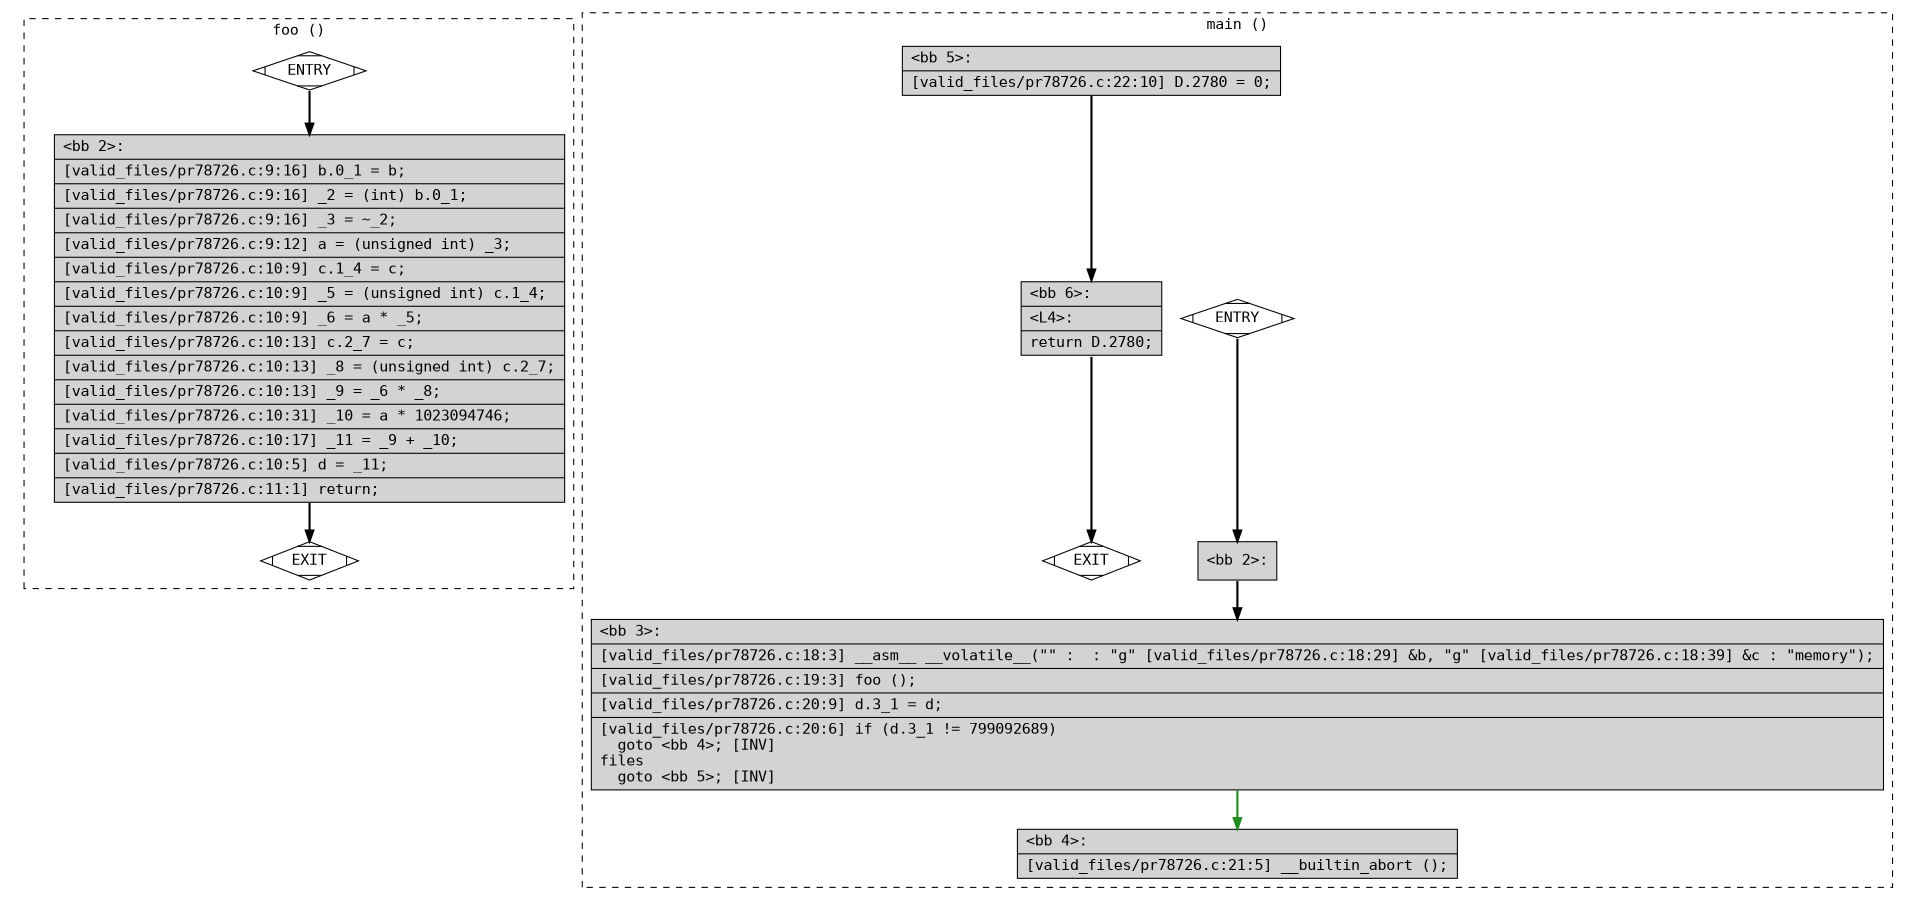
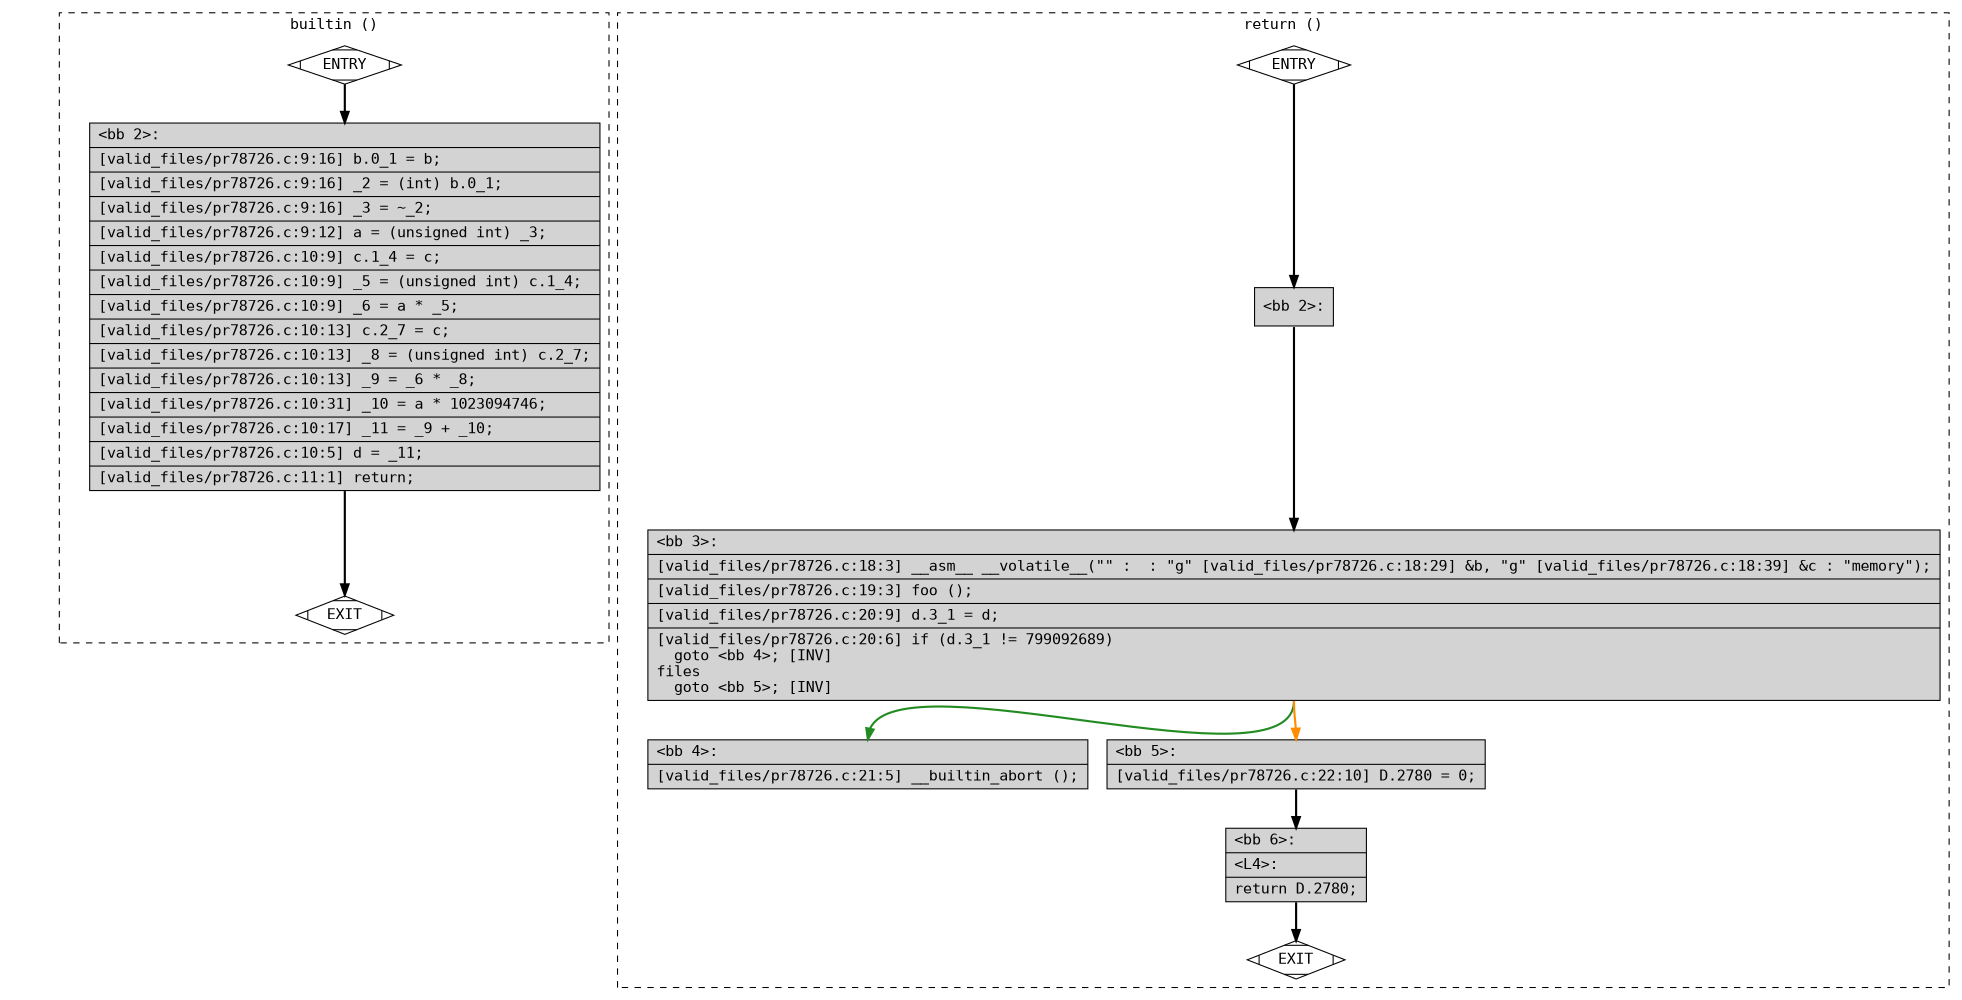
(1237, 25) -> (1283, 25)
(299, 31) -> (334, 25)
none -> (1295, 715)
